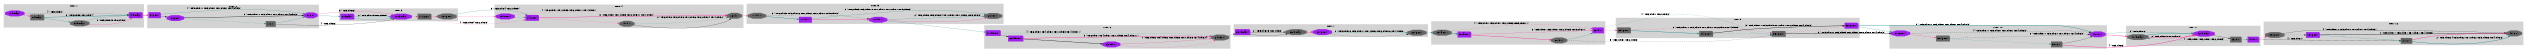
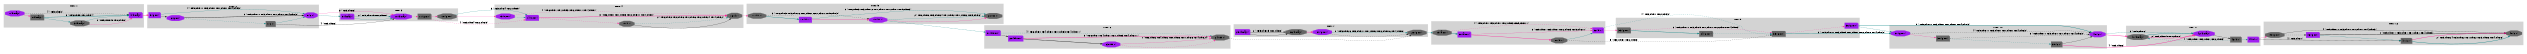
(1778, 28) -> none
(1837, 34) -> (1837, 34)
(1229, 35) -> (1320, 39)
